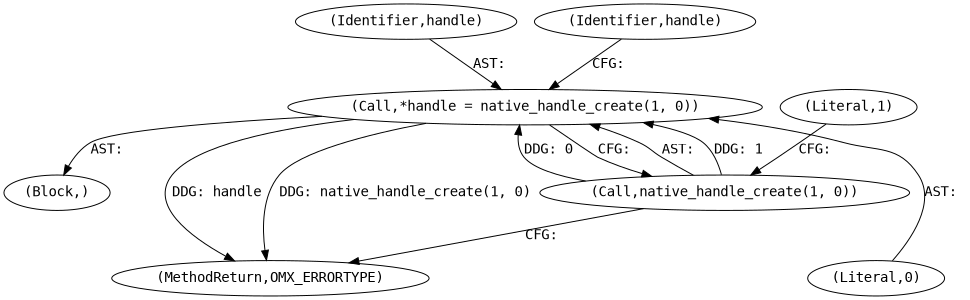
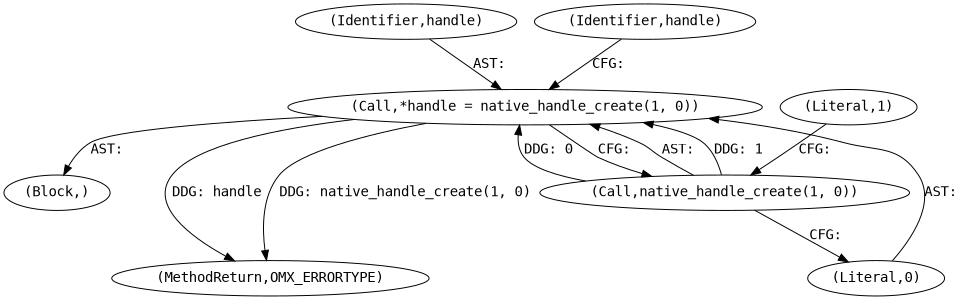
(501, 235) -> (797, 234)
